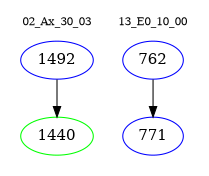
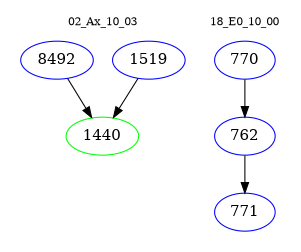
(57, 23) -> (103, 23)
(153, 23) -> (245, 23)
(57, 60) -> (57, 60)
none -> (149, 60)
none -> (245, 60)
